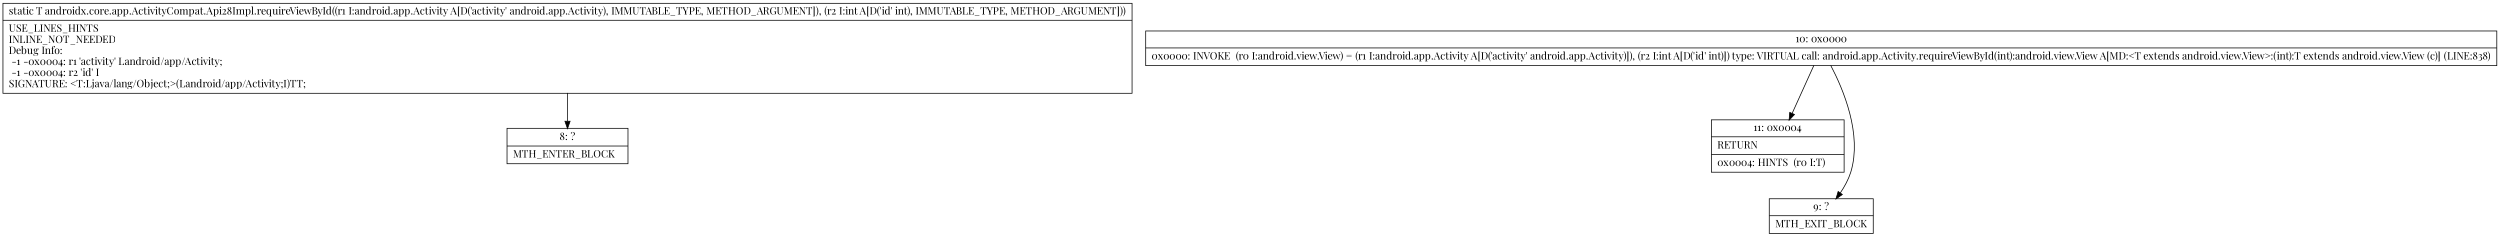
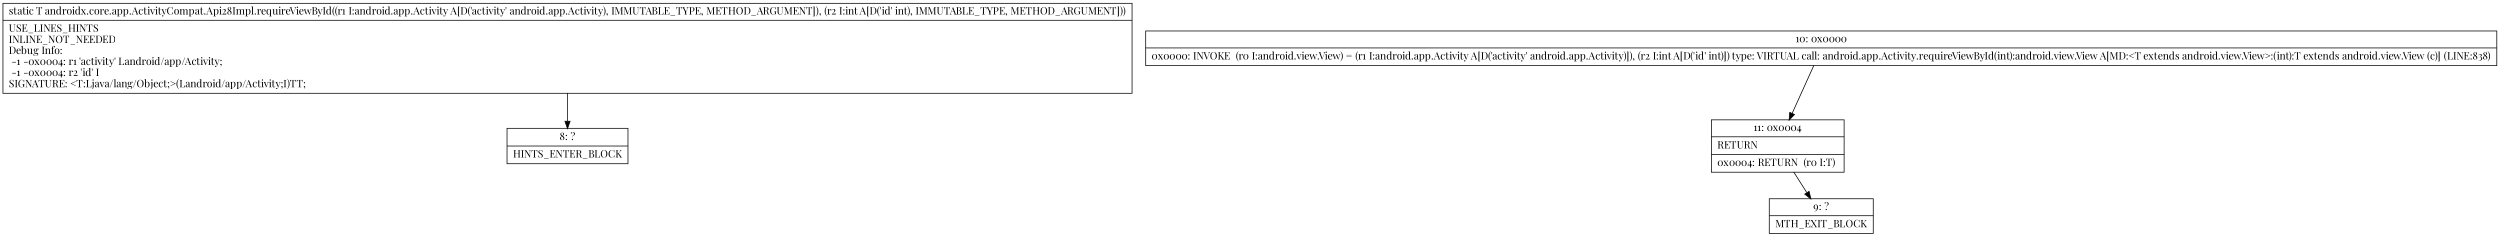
(1853, 129) -> (1800, 182)
(564, 155) -> (568, 155)
(1773, 163) -> (1778, 163)
